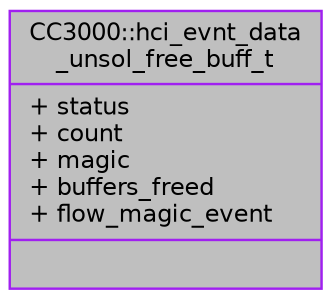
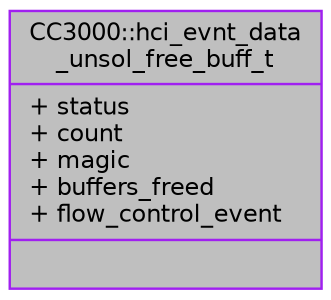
(151, 214) -> (156, 214)
